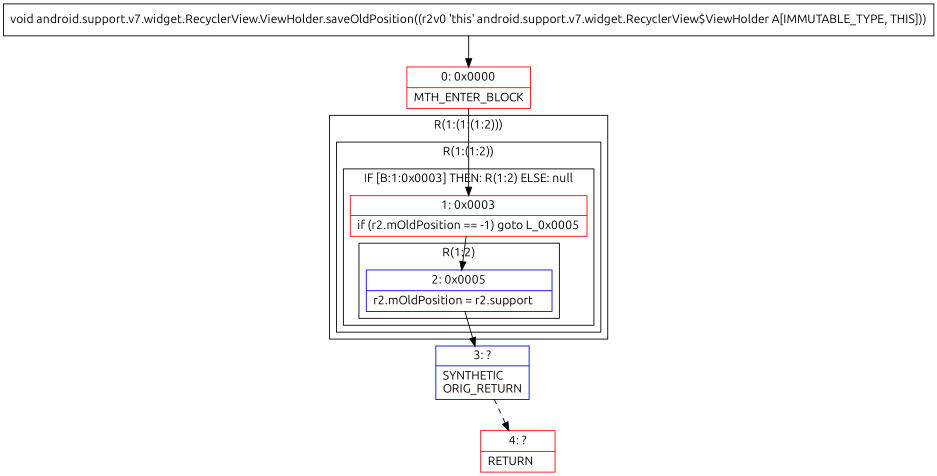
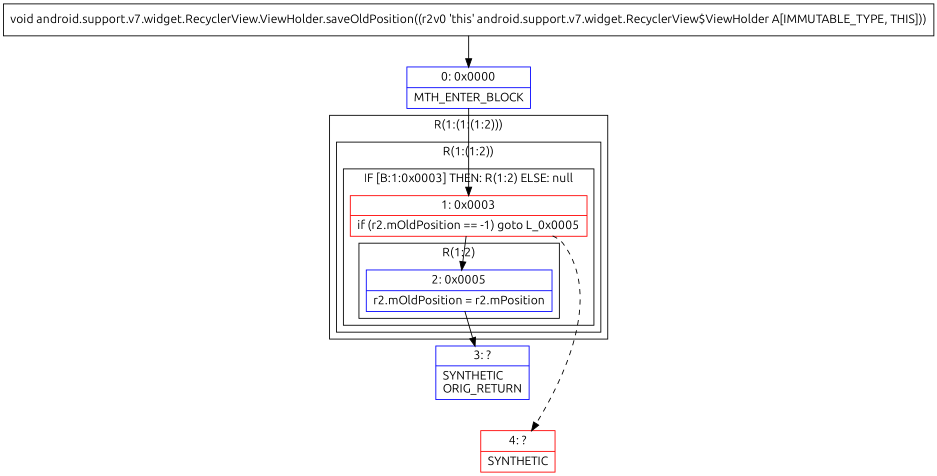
(469, 88) -> (469, 88)
(453, 301) -> (459, 301)
(500, 411) -> (578, 319)
(511, 461) -> (518, 461)
